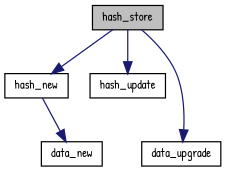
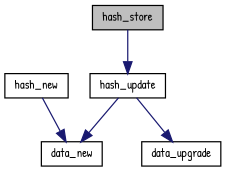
(87, 48) -> none
(176, 73) -> (151, 115)
none -> (104, 115)
